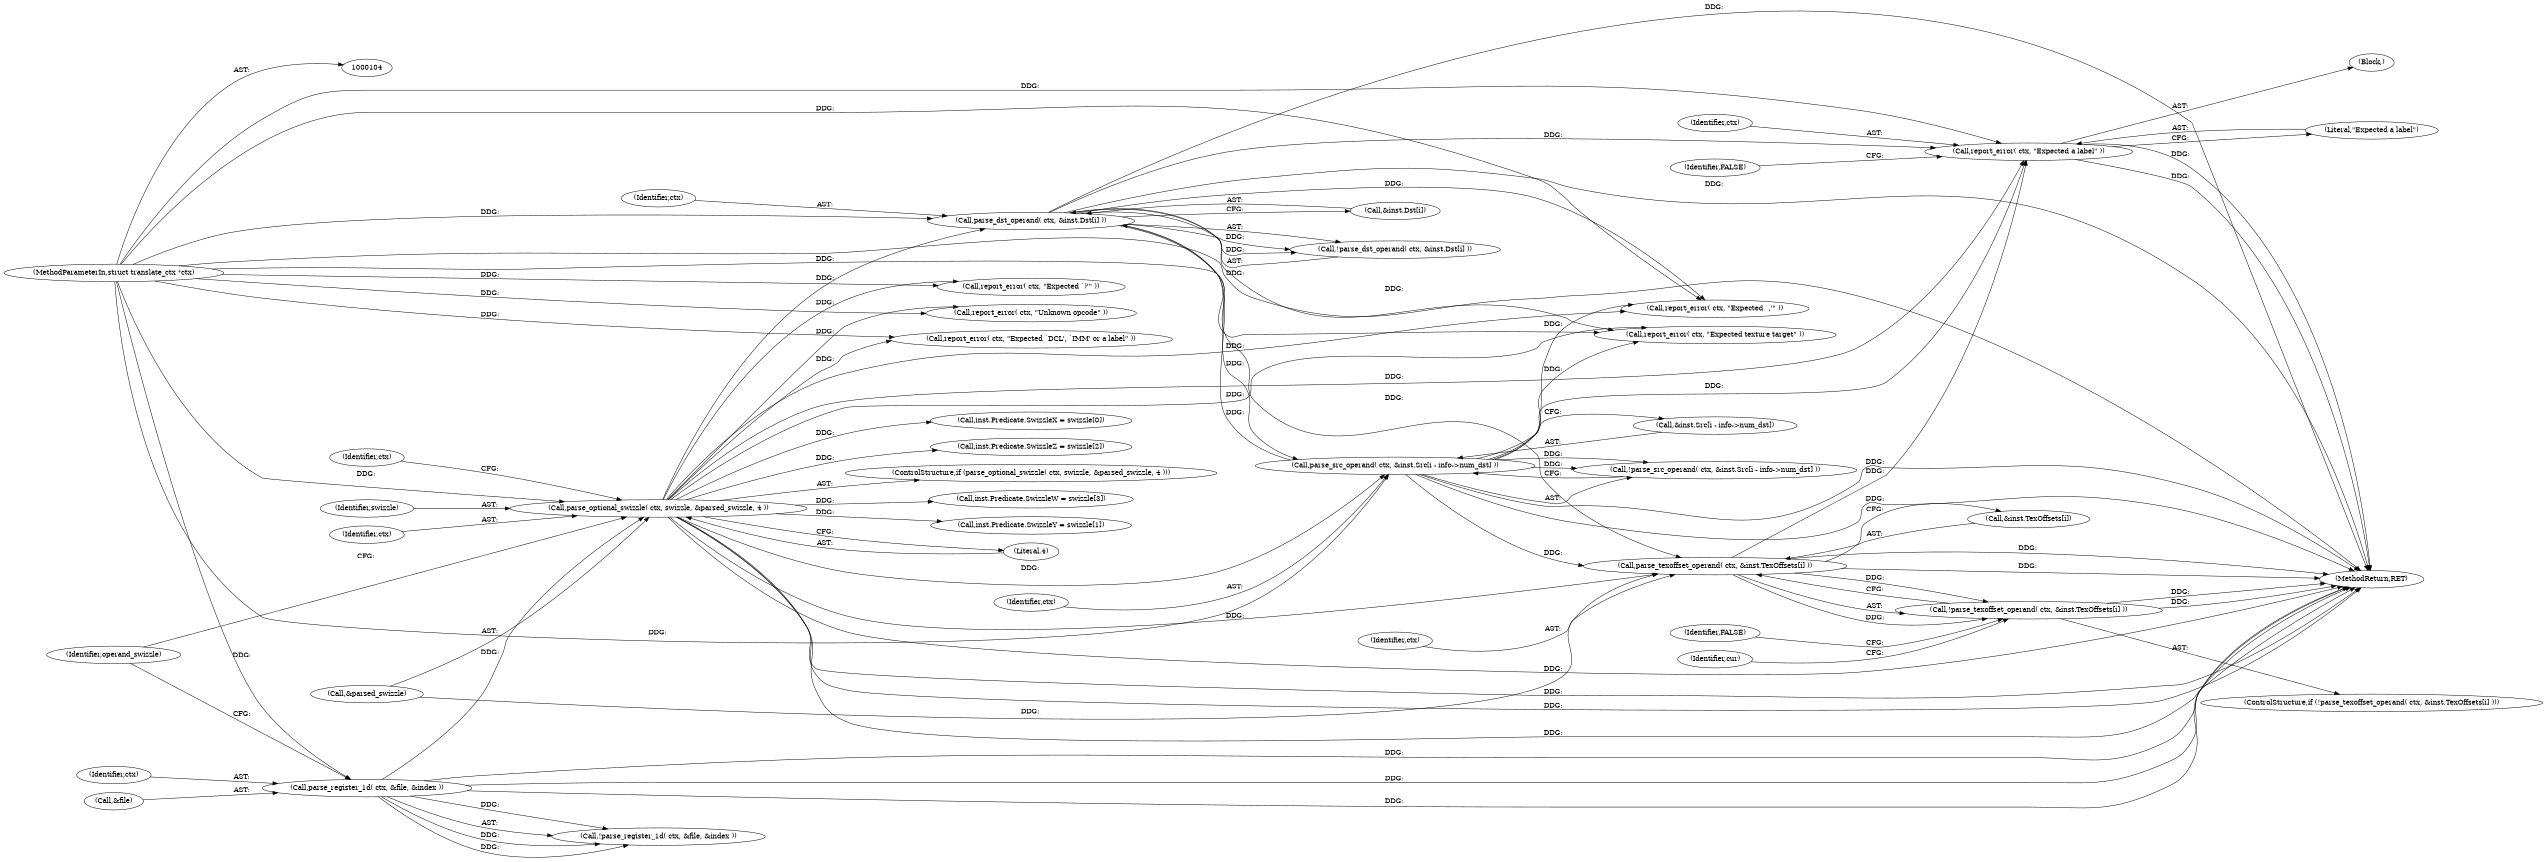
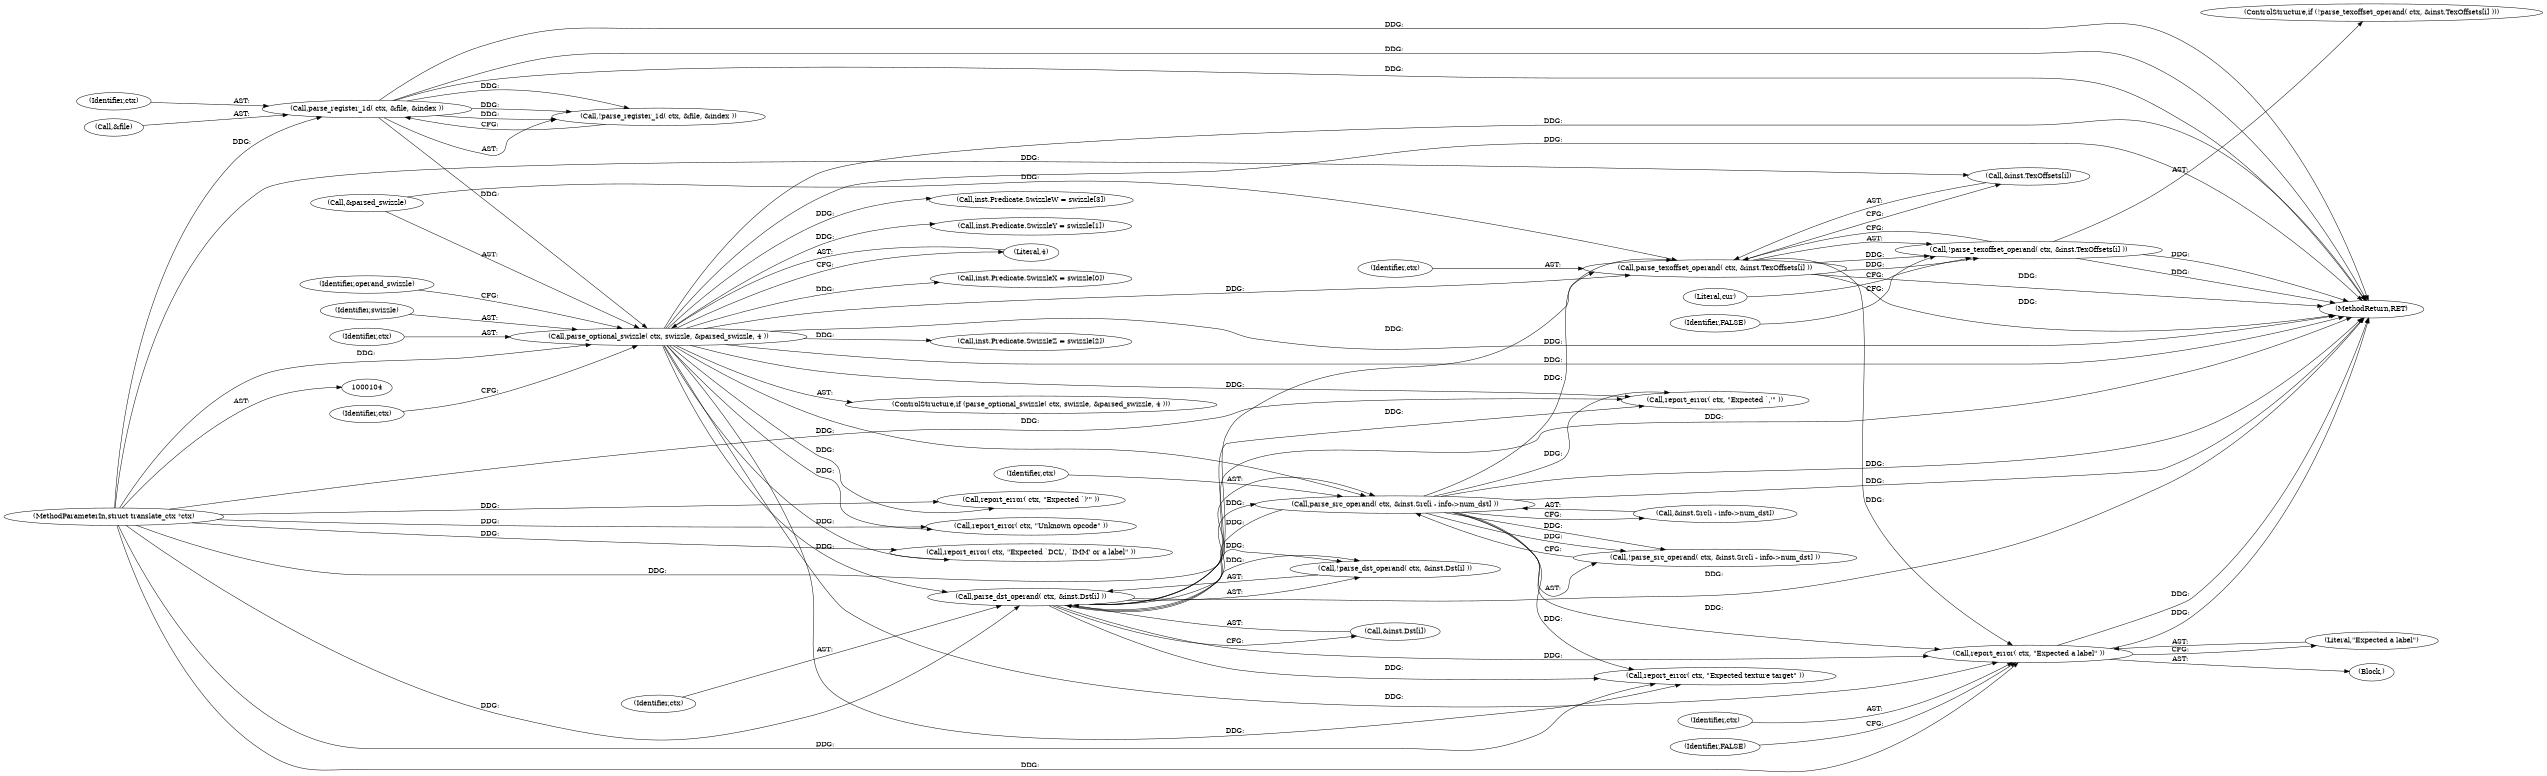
(1240, 292) -> (932, 162)
(1715, 659) -> (1715, 297)
(238, 720) -> (508, 130)
